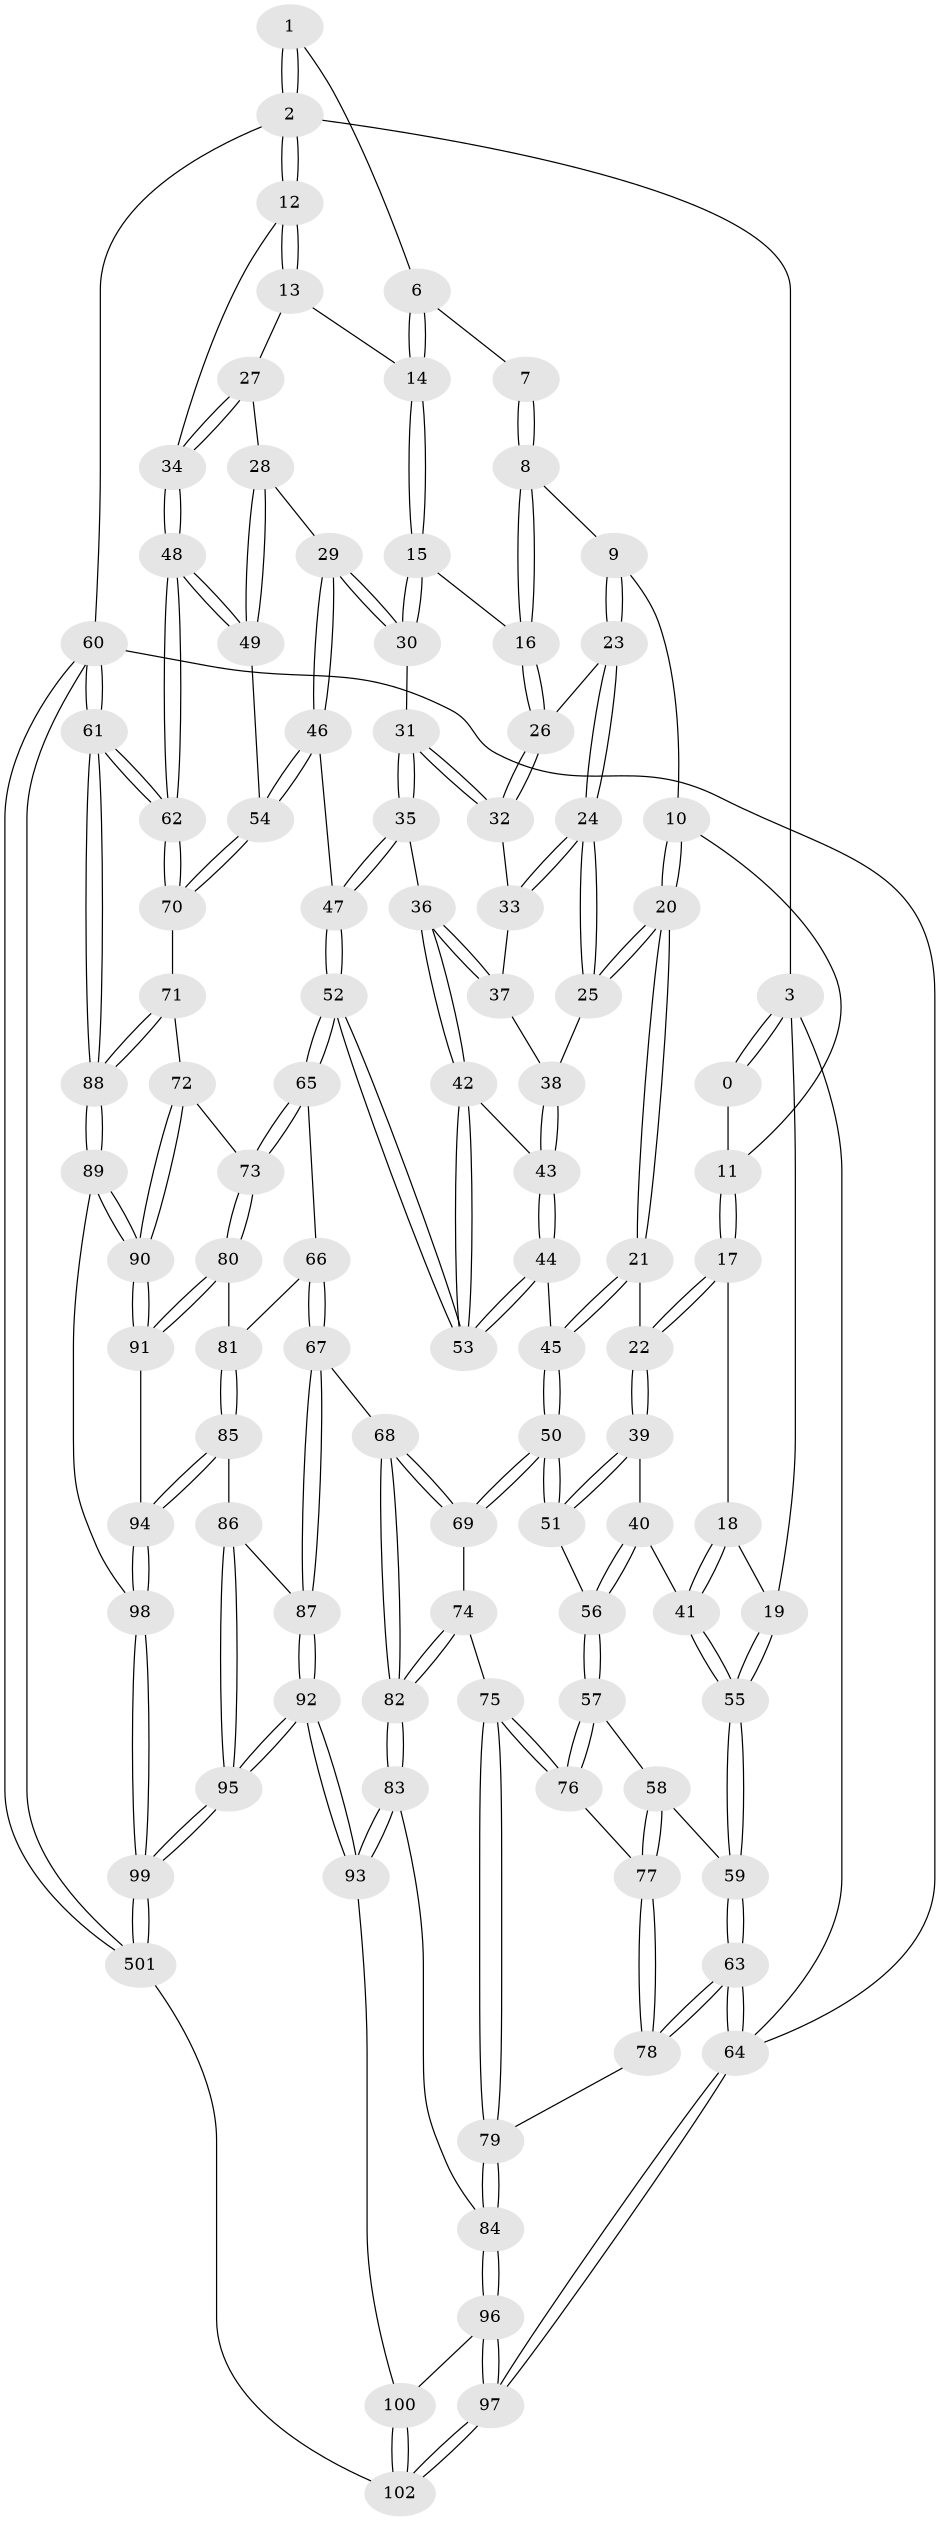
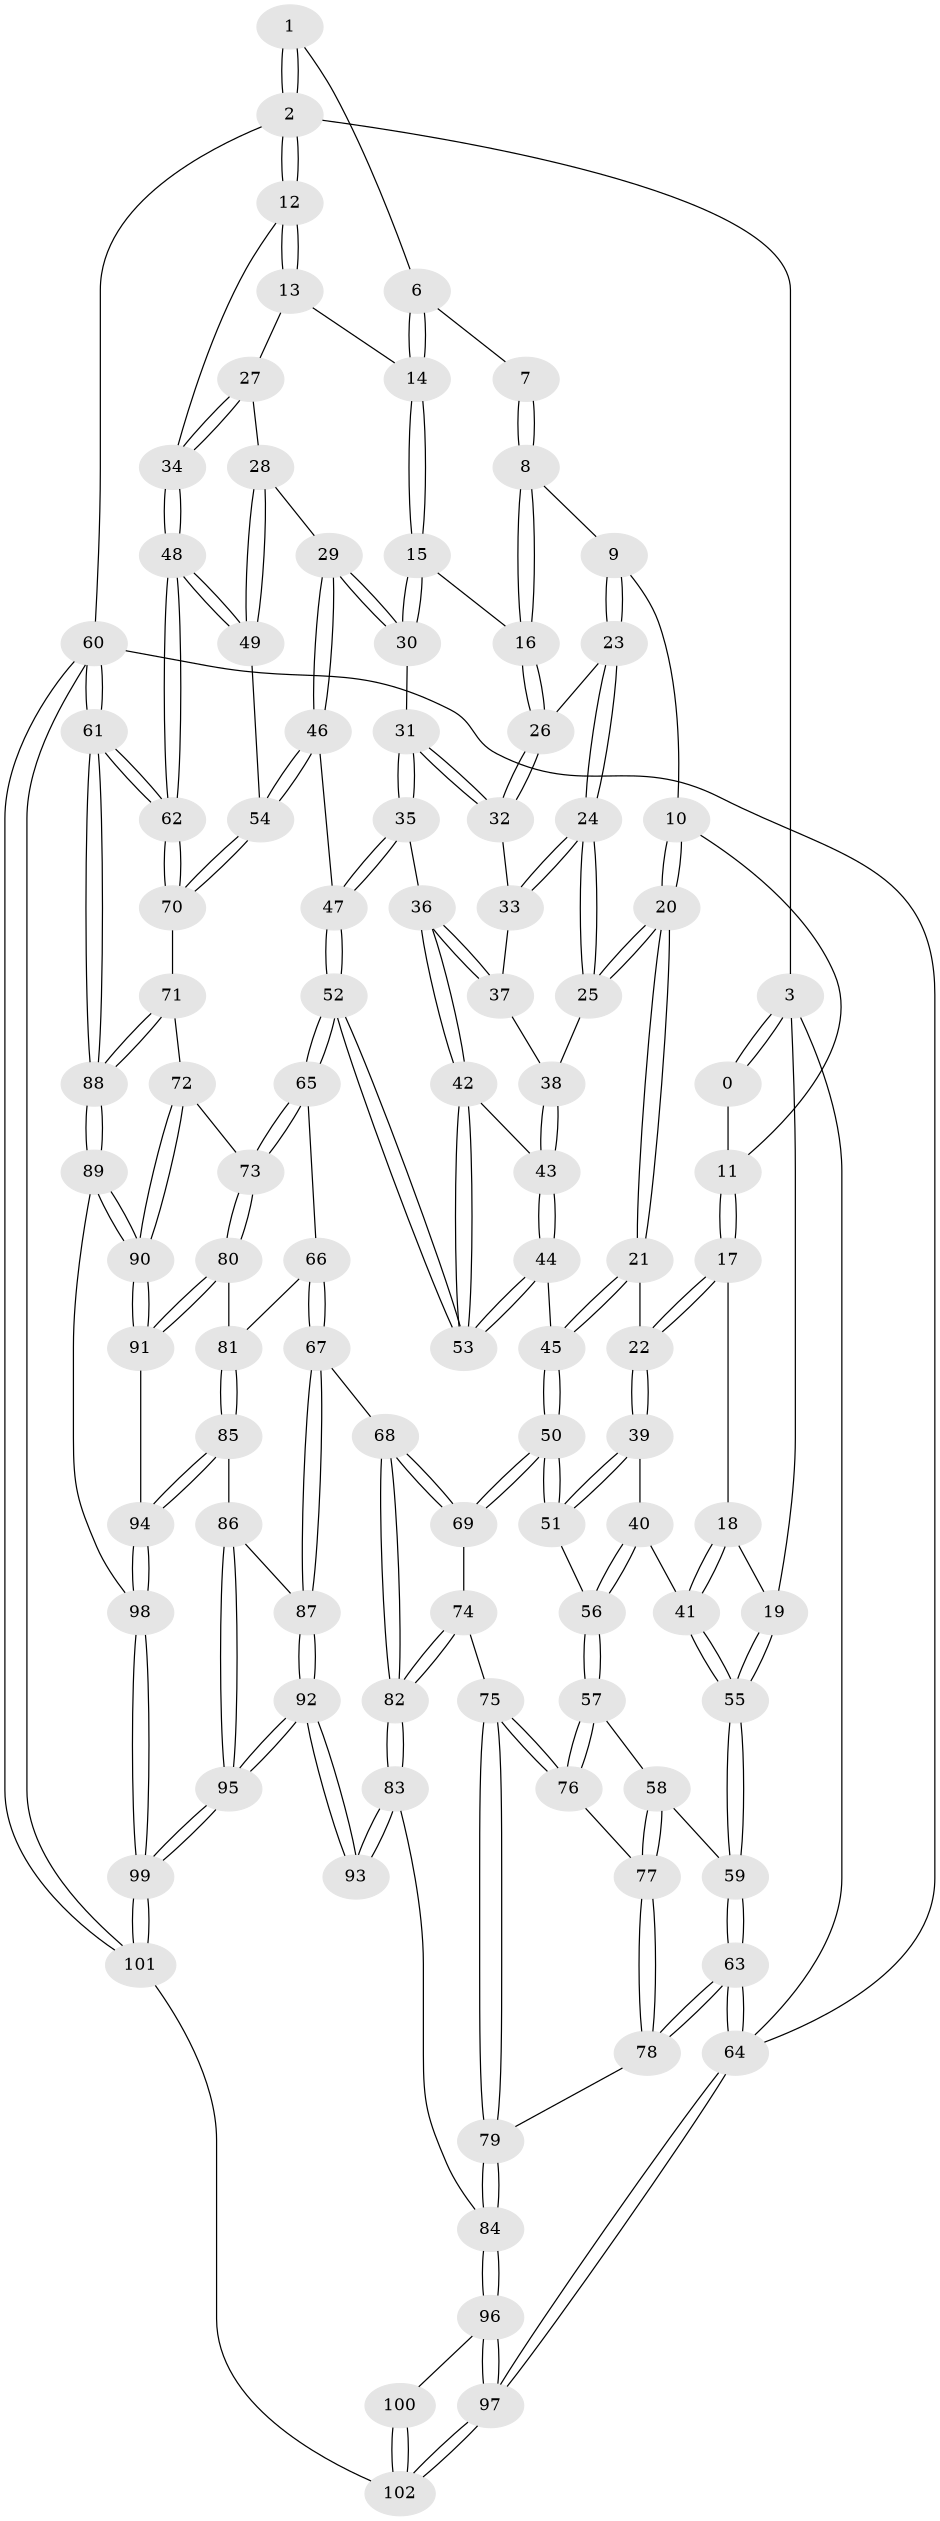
(141, 1965) -> (141, 1965)
(367, 2143) -> none
